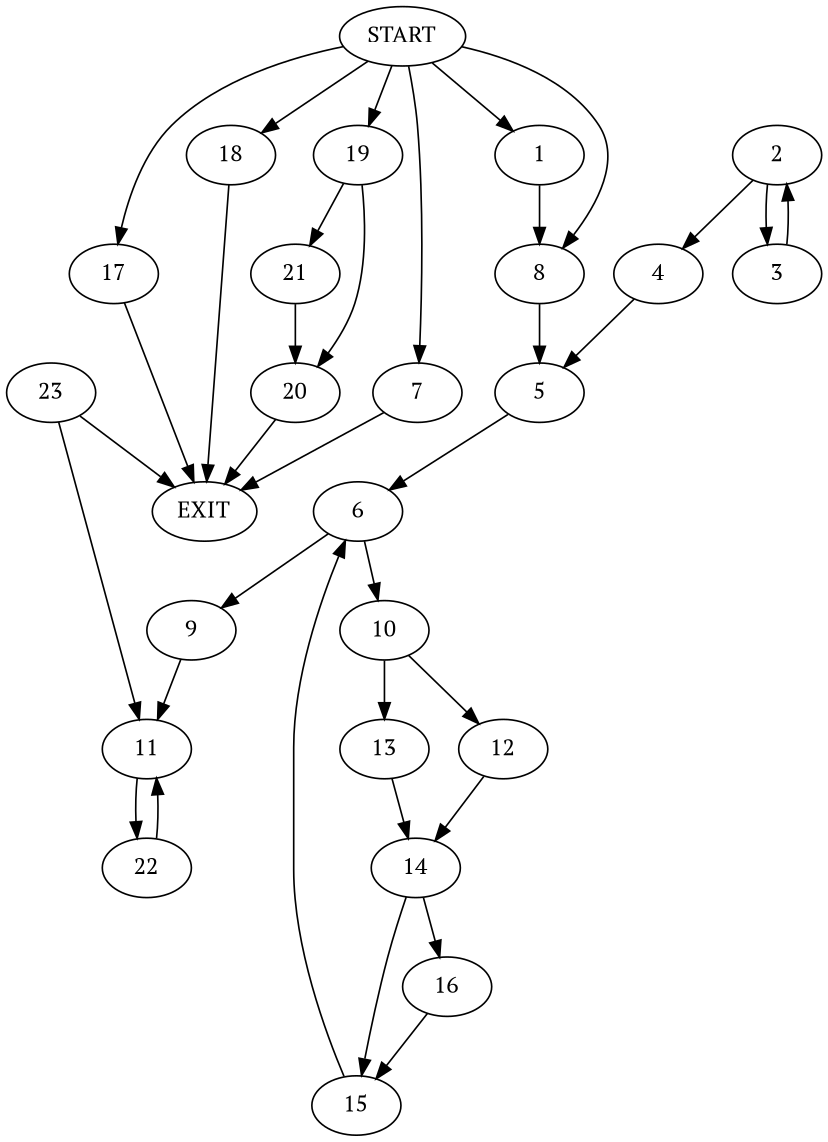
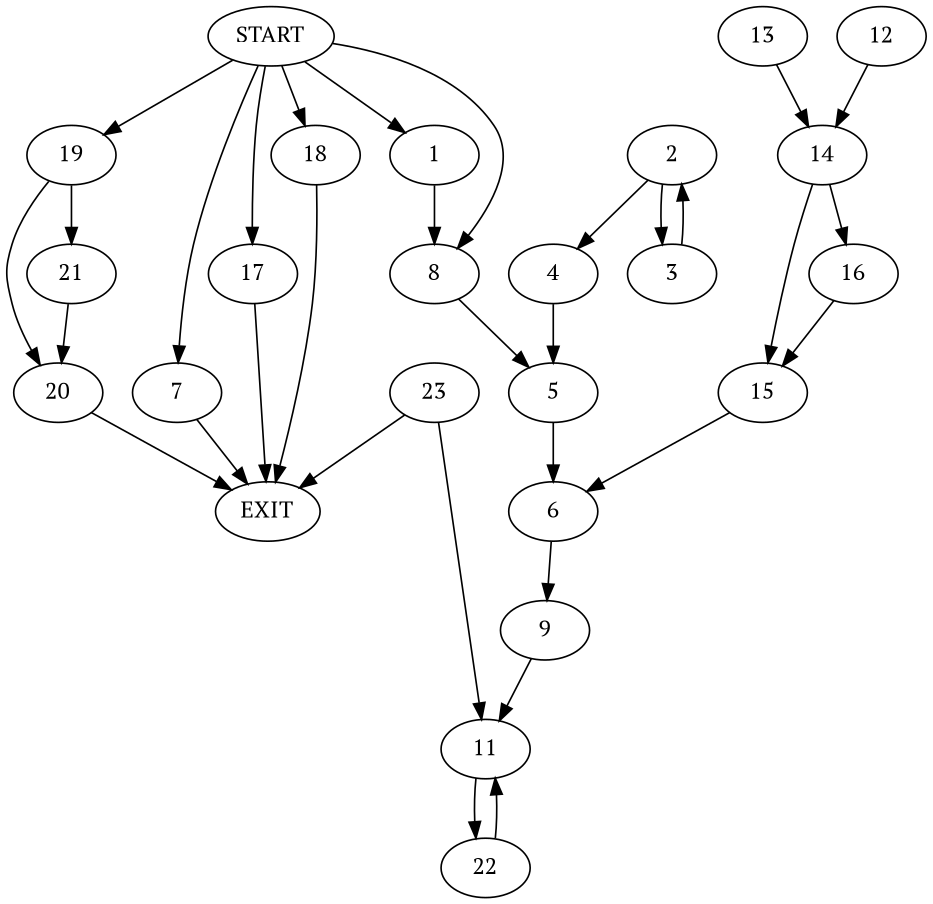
(384, 630) -> none
